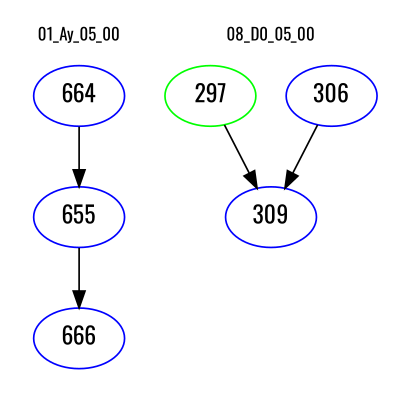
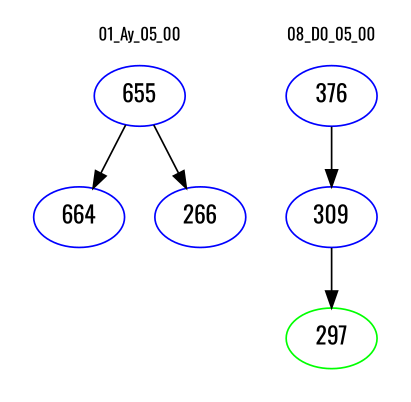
(332, 96) -> (332, 96)
(79, 148) -> (113, 149)
(237, 149) -> (332, 269)
(79, 338) -> (200, 217)
